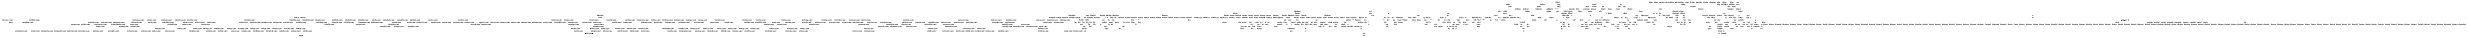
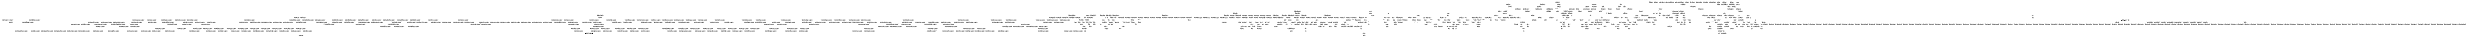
(1097, 18) -> none
(1007, 25) -> none
